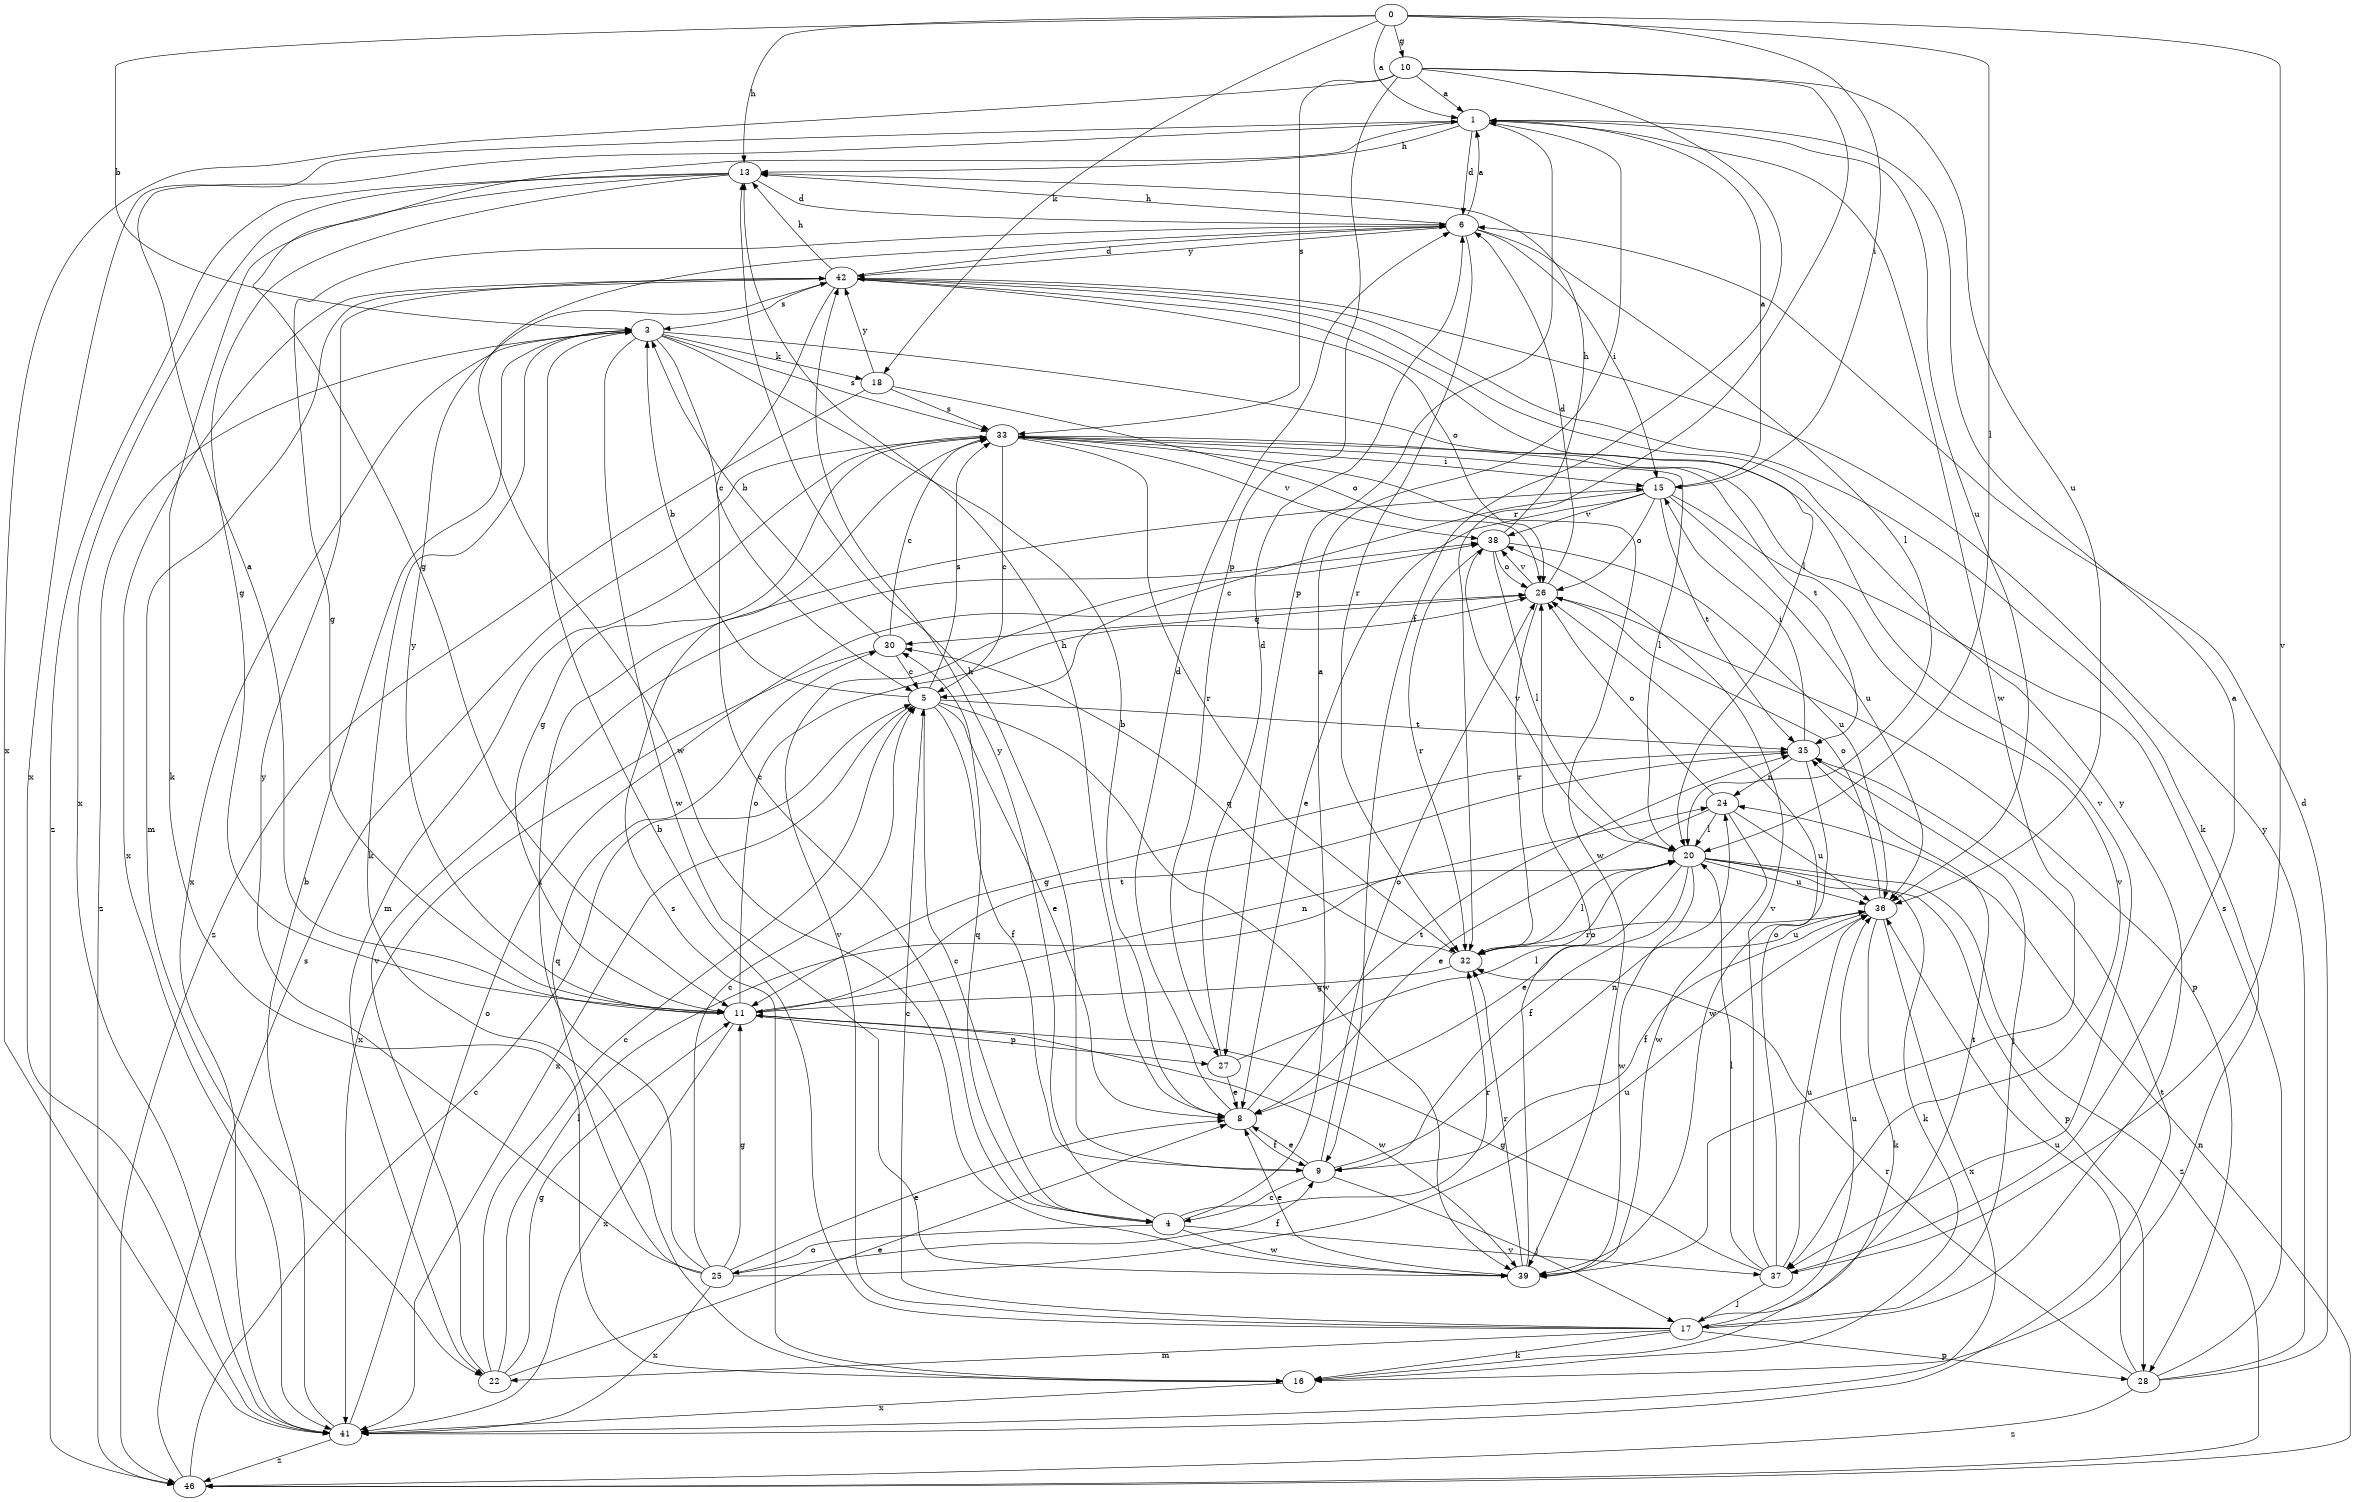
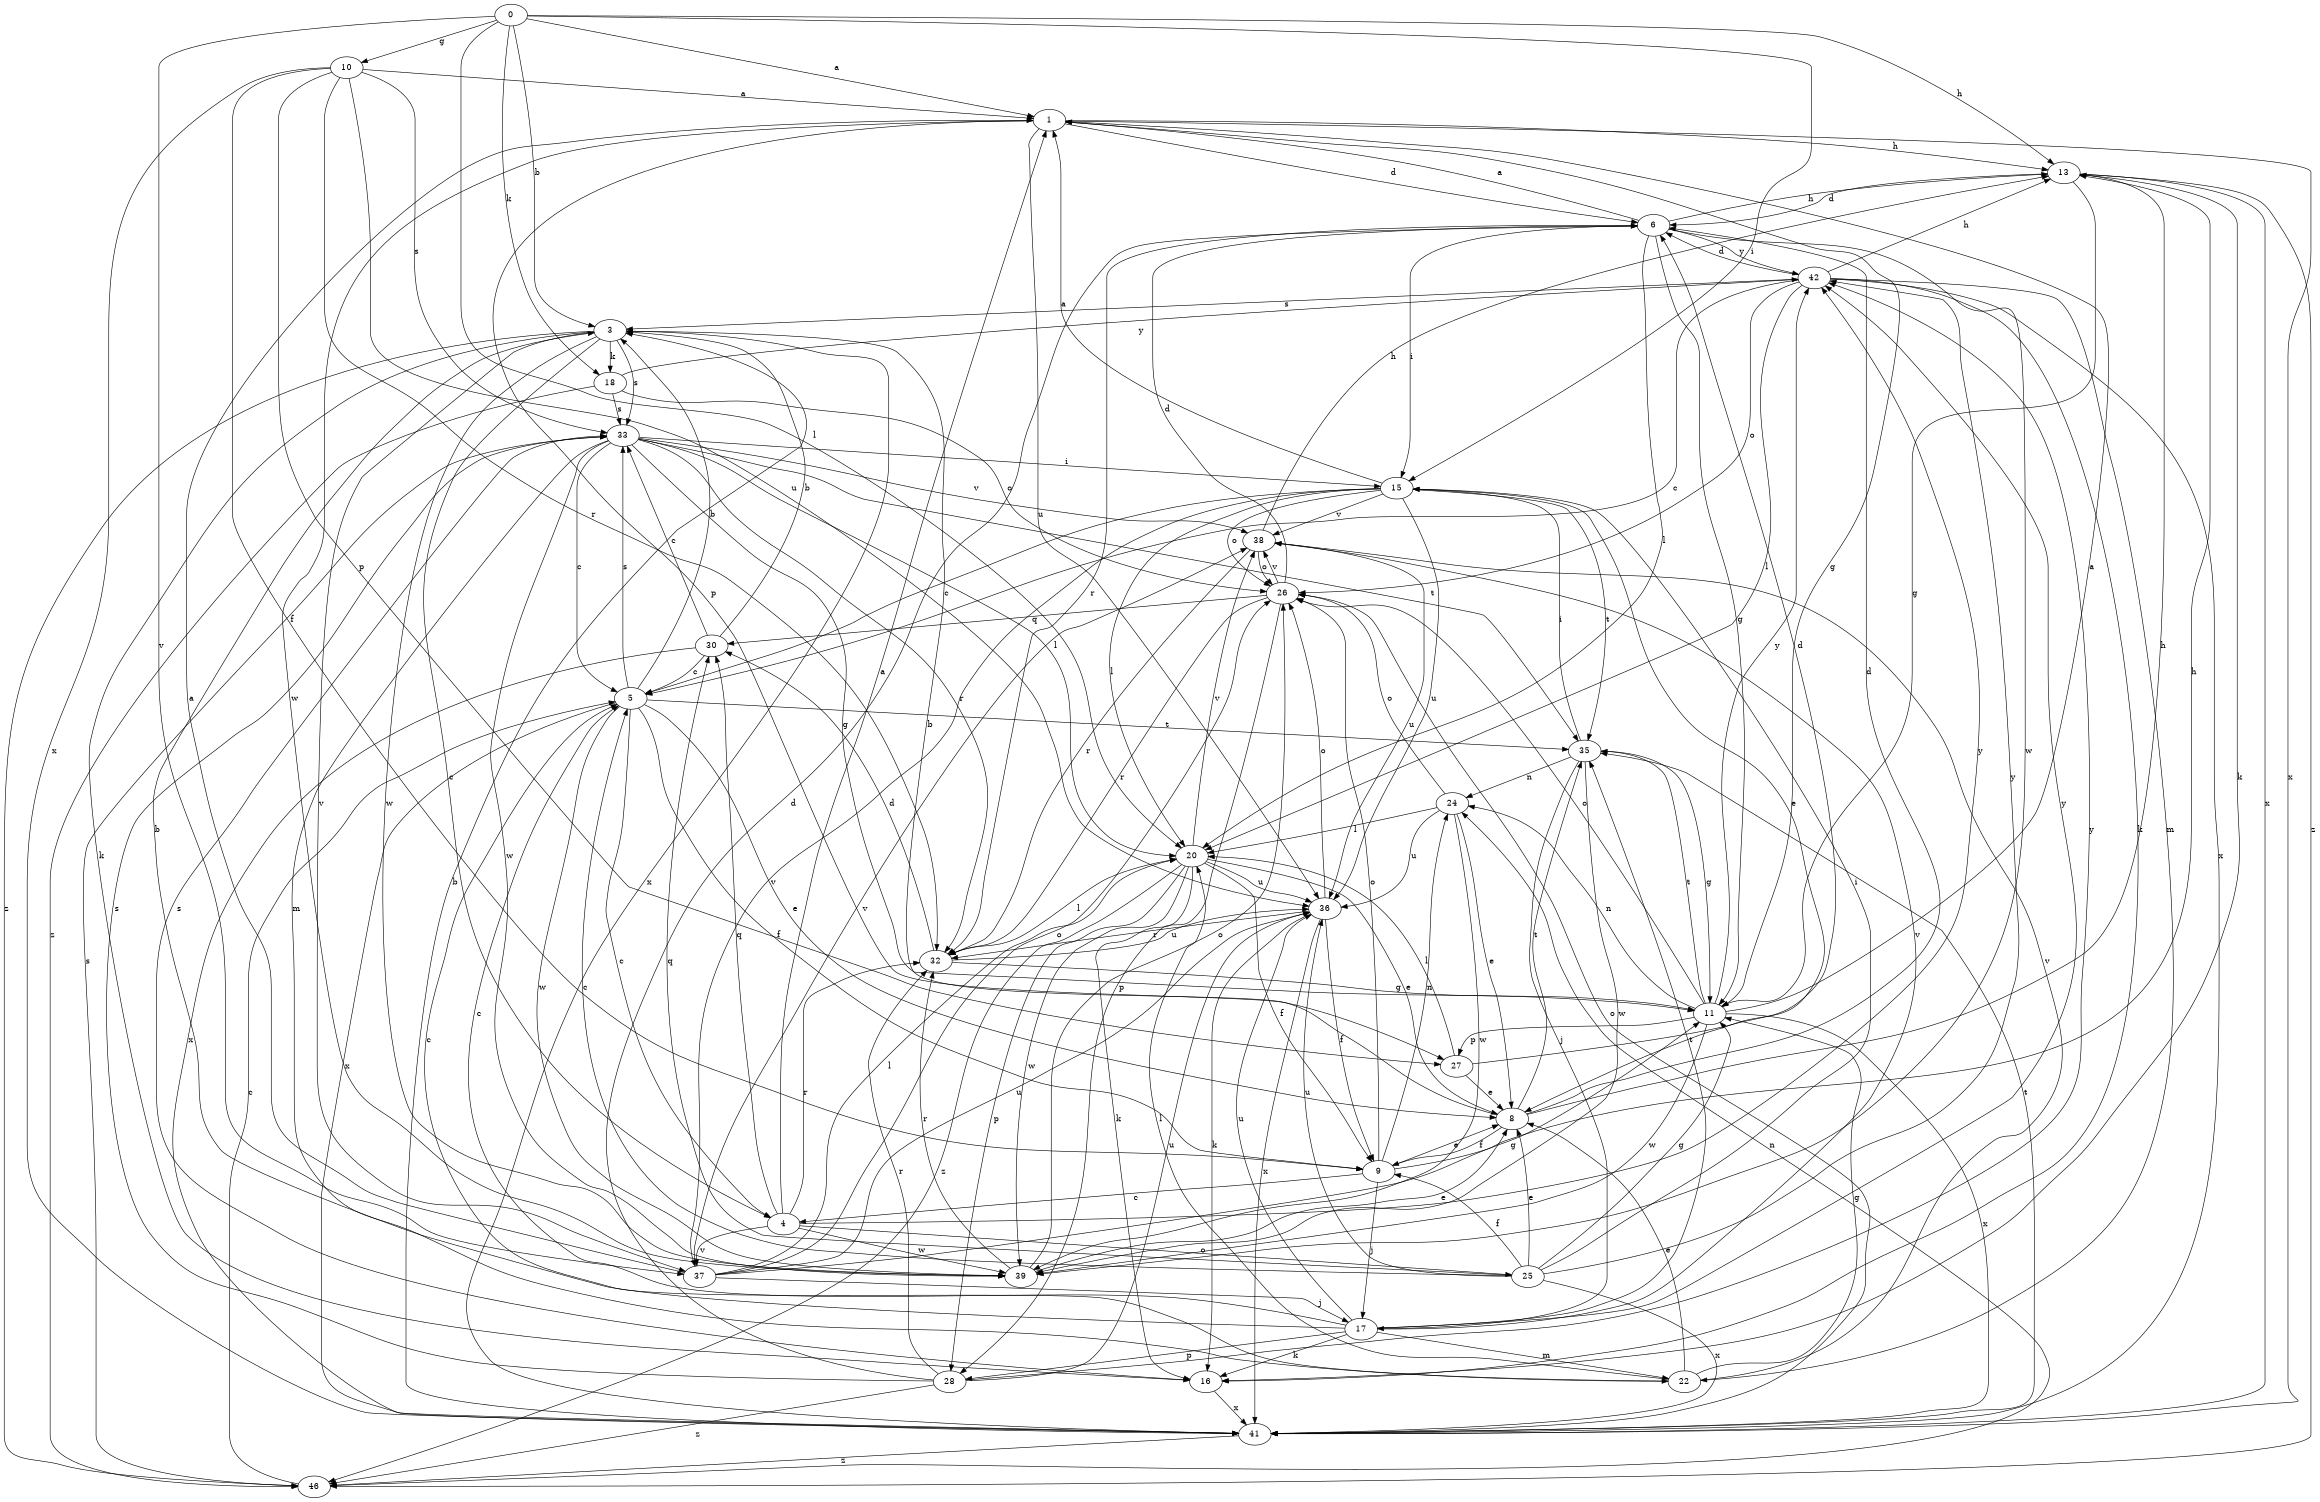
(1088, 602) -> (913, 829)
(1536, 709) -> (1132, 585)
(1229, 804) -> (892, 804)
